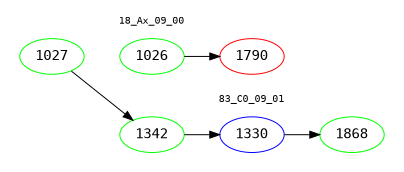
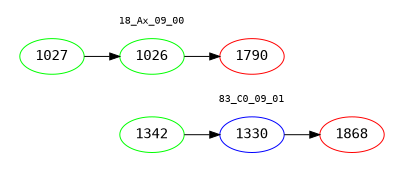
(98, 93) -> (97, 56)
(352, 135) -> (352, 135)
